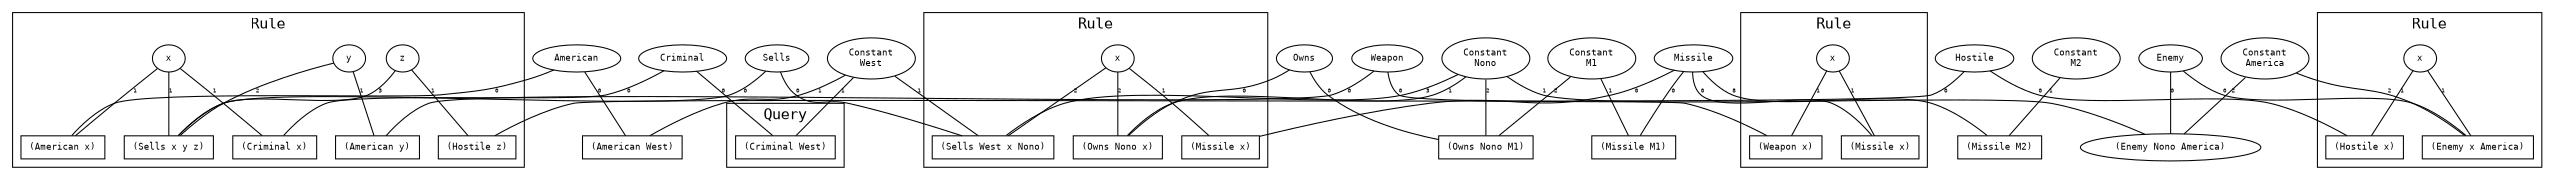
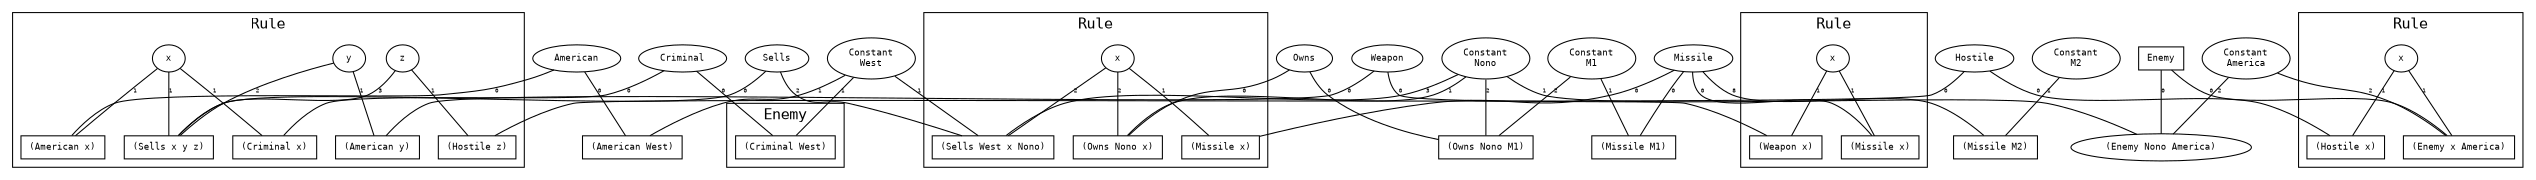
(2171, 58) -> (2161, 58)
(798, 91) -> (798, 91)
(785, 115) -> (785, 115)
